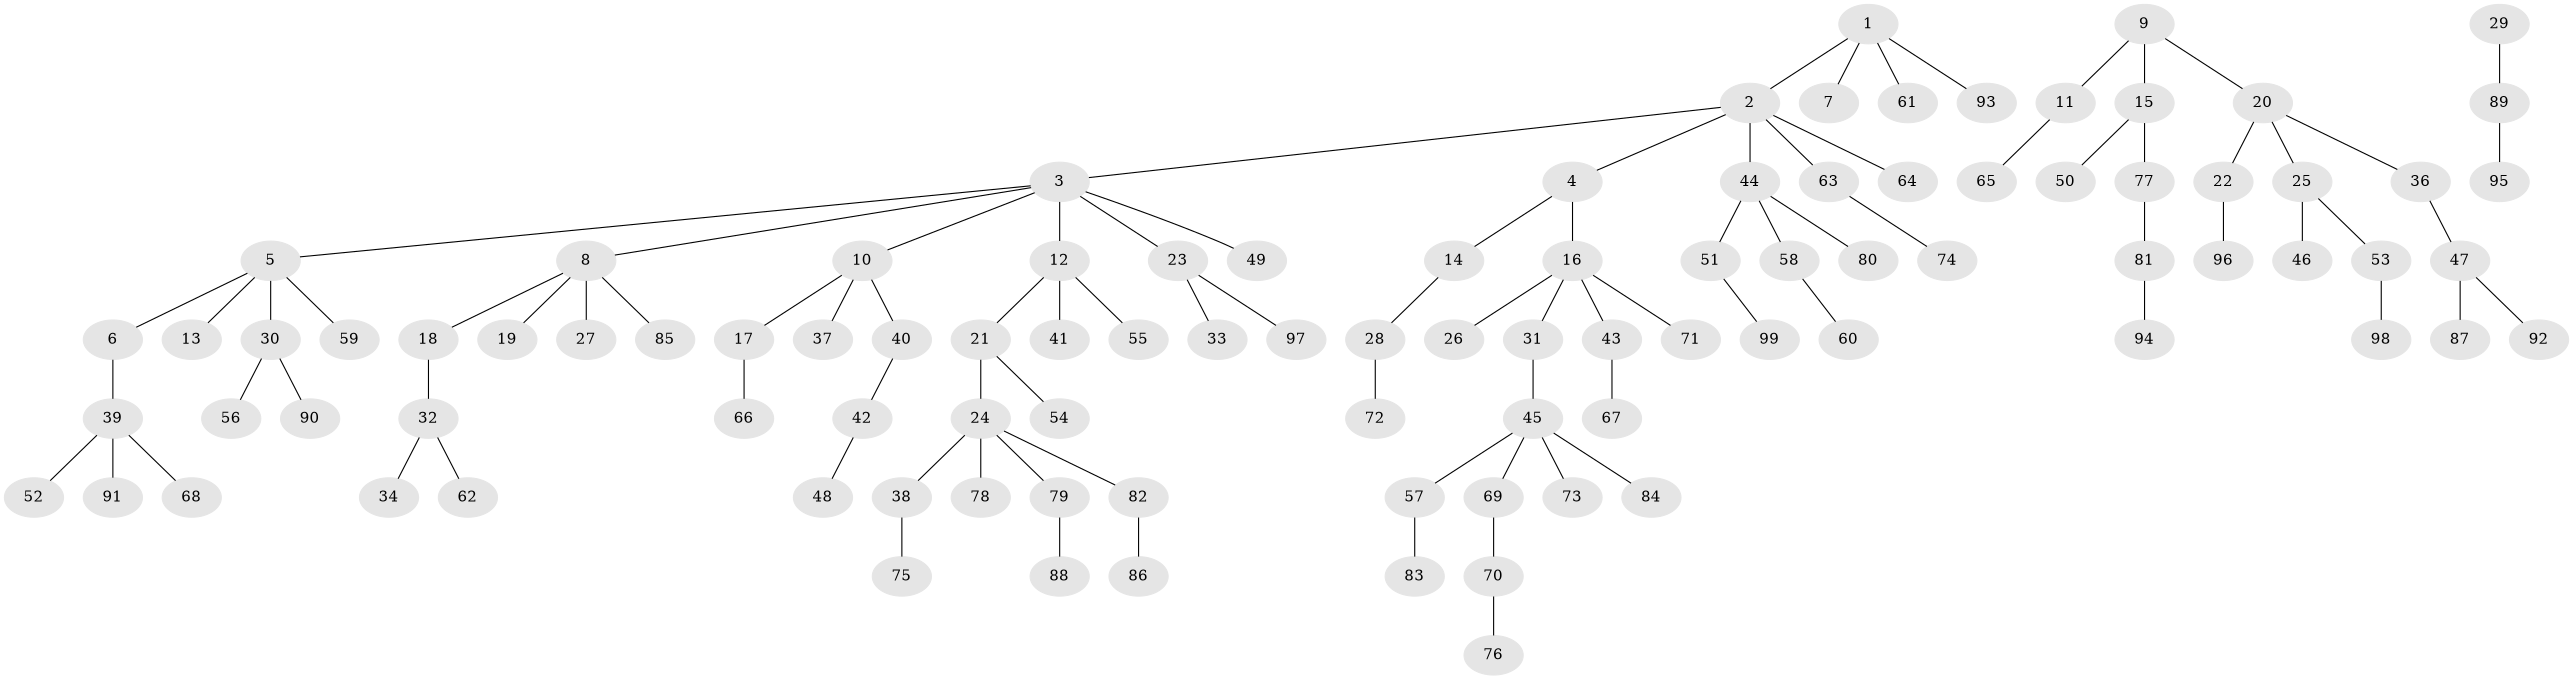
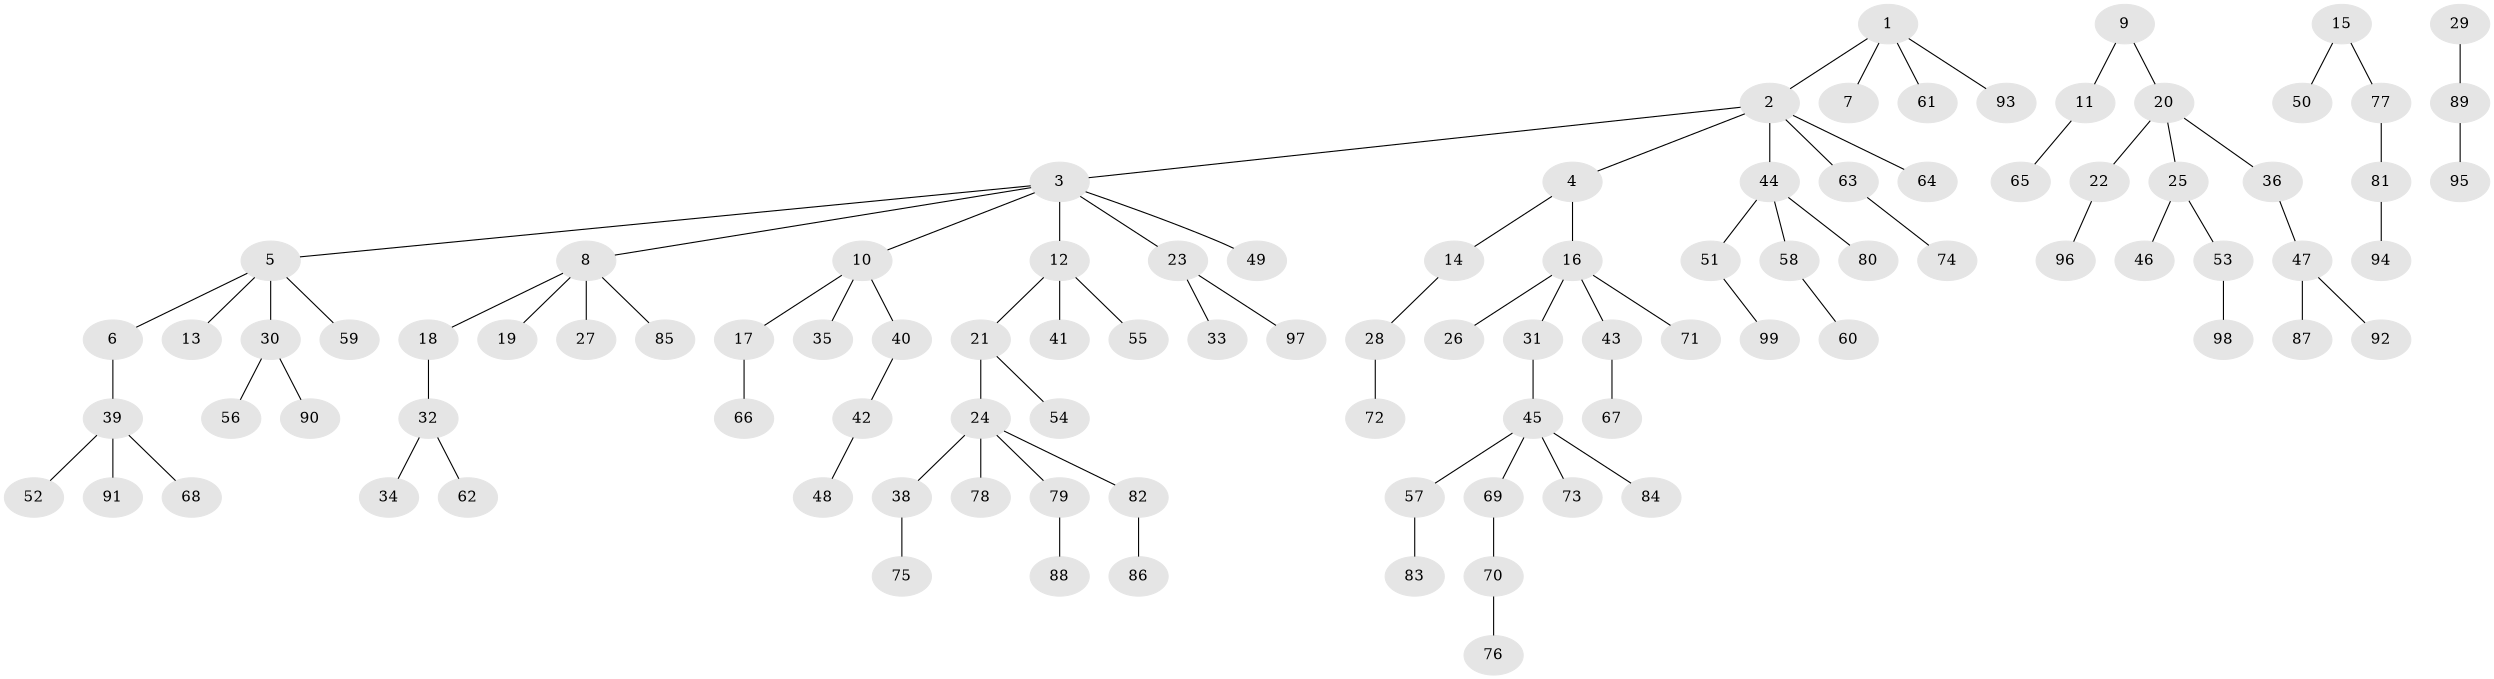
(2145, 64) -> none
(823, 340) -> (823, 340)
